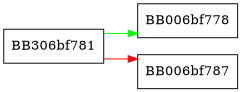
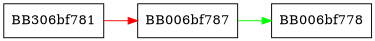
(116, 33) -> (250, 21)
